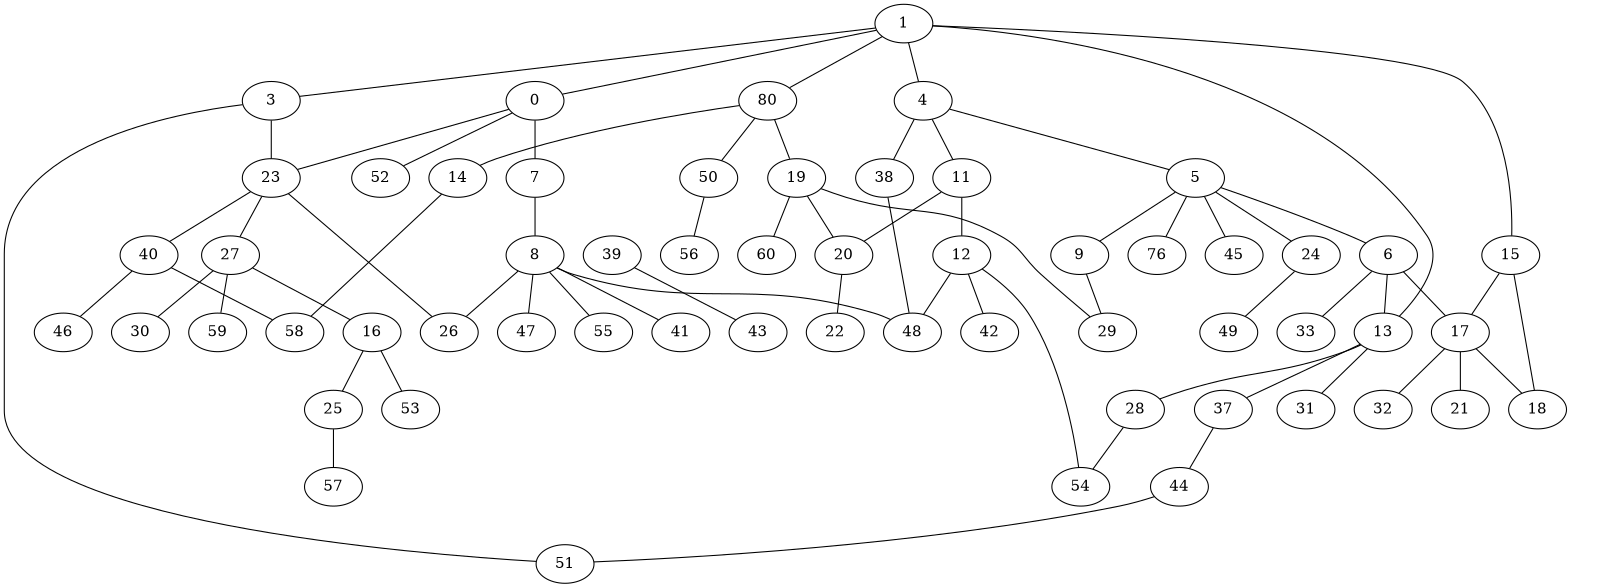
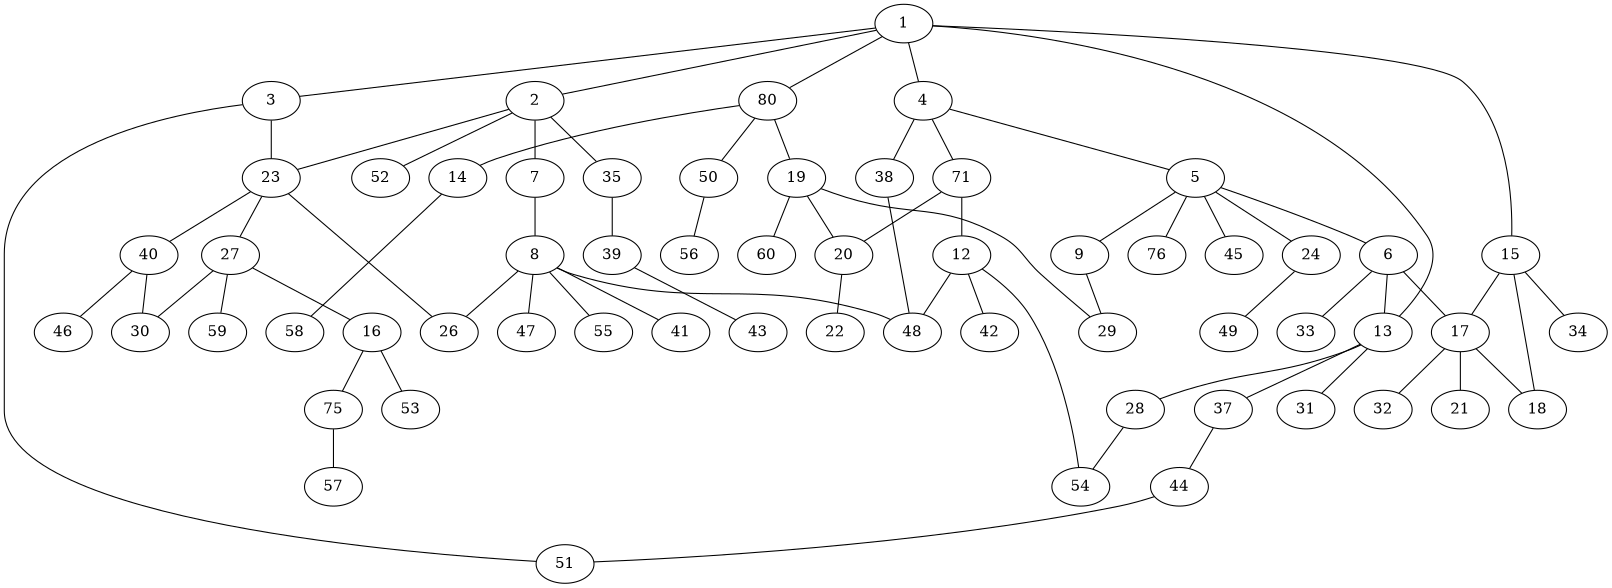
(535, 101) -> (535, 101)
none -> (612, 178)
(962, 178) -> (962, 178)
(217, 291) -> (145, 294)
none -> (1578, 332)
(333, 410) -> (333, 410)
